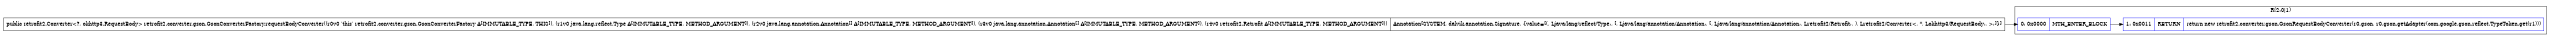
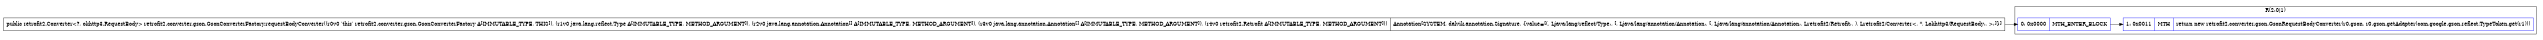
(2169, 24) -> (2164, 24)
